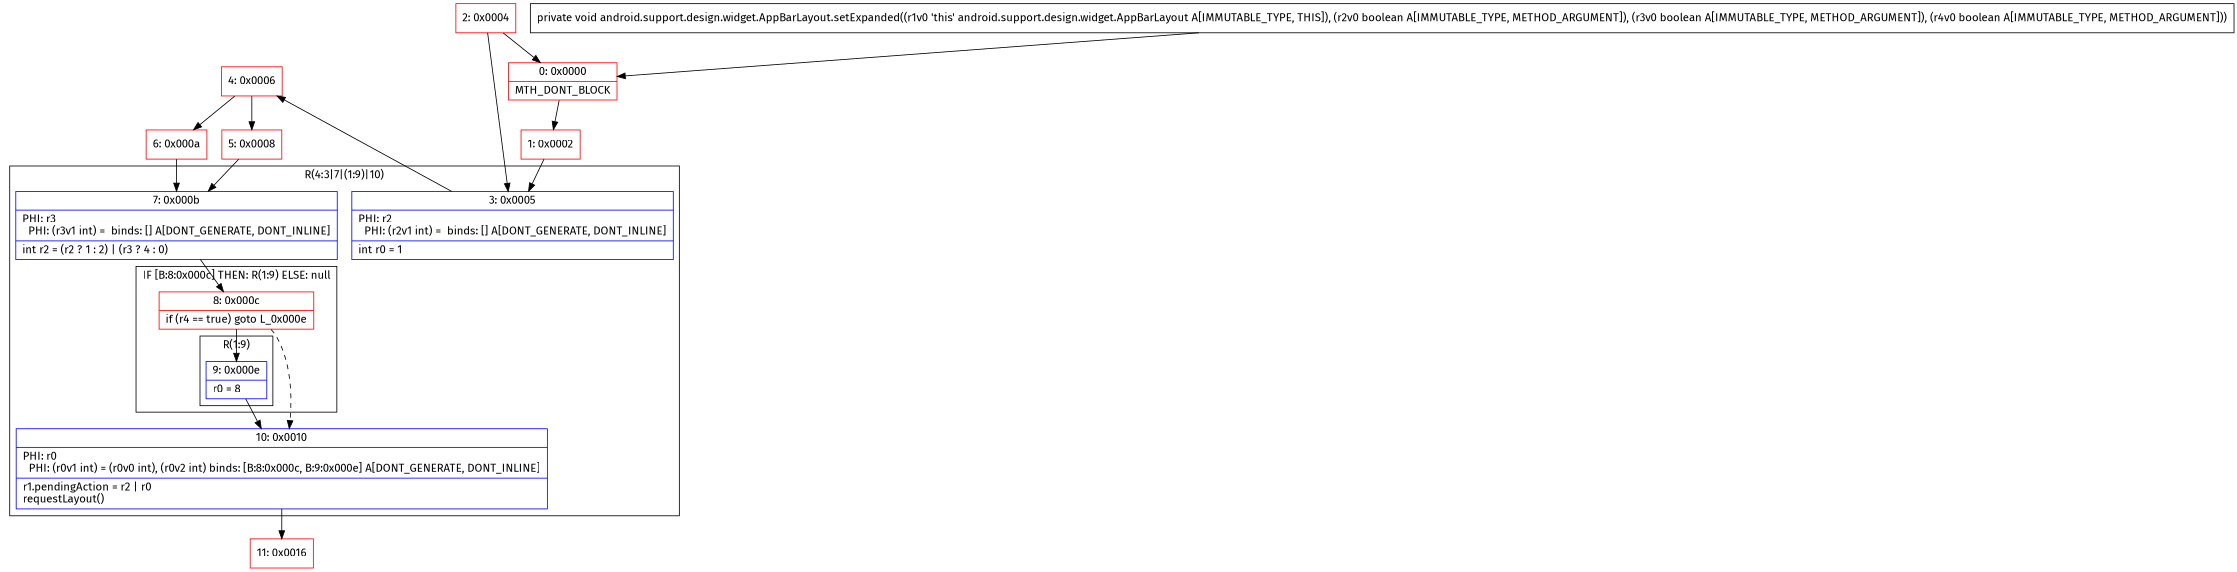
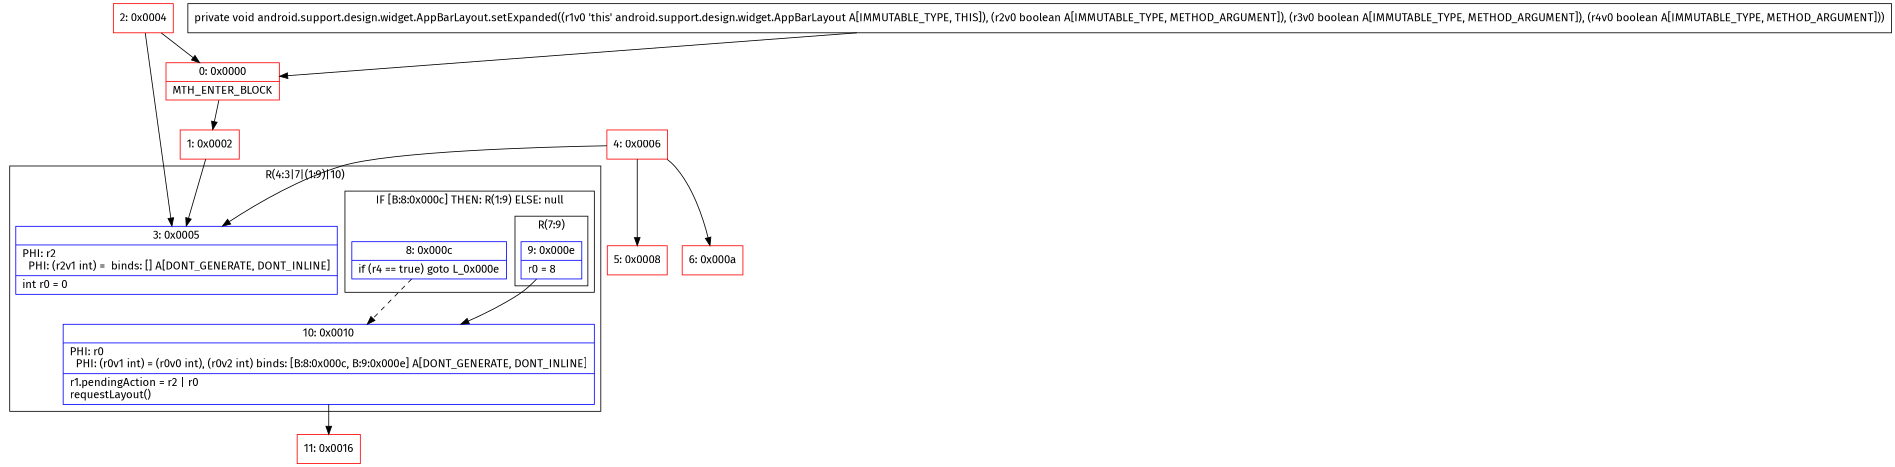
(563, 90) -> (223, 90)
(368, 146) -> (411, 155)
(177, 226) -> none
(381, 250) -> (45, 285)
(236, 311) -> (429, 260)
(236, 341) -> none
(236, 345) -> (551, 226)
